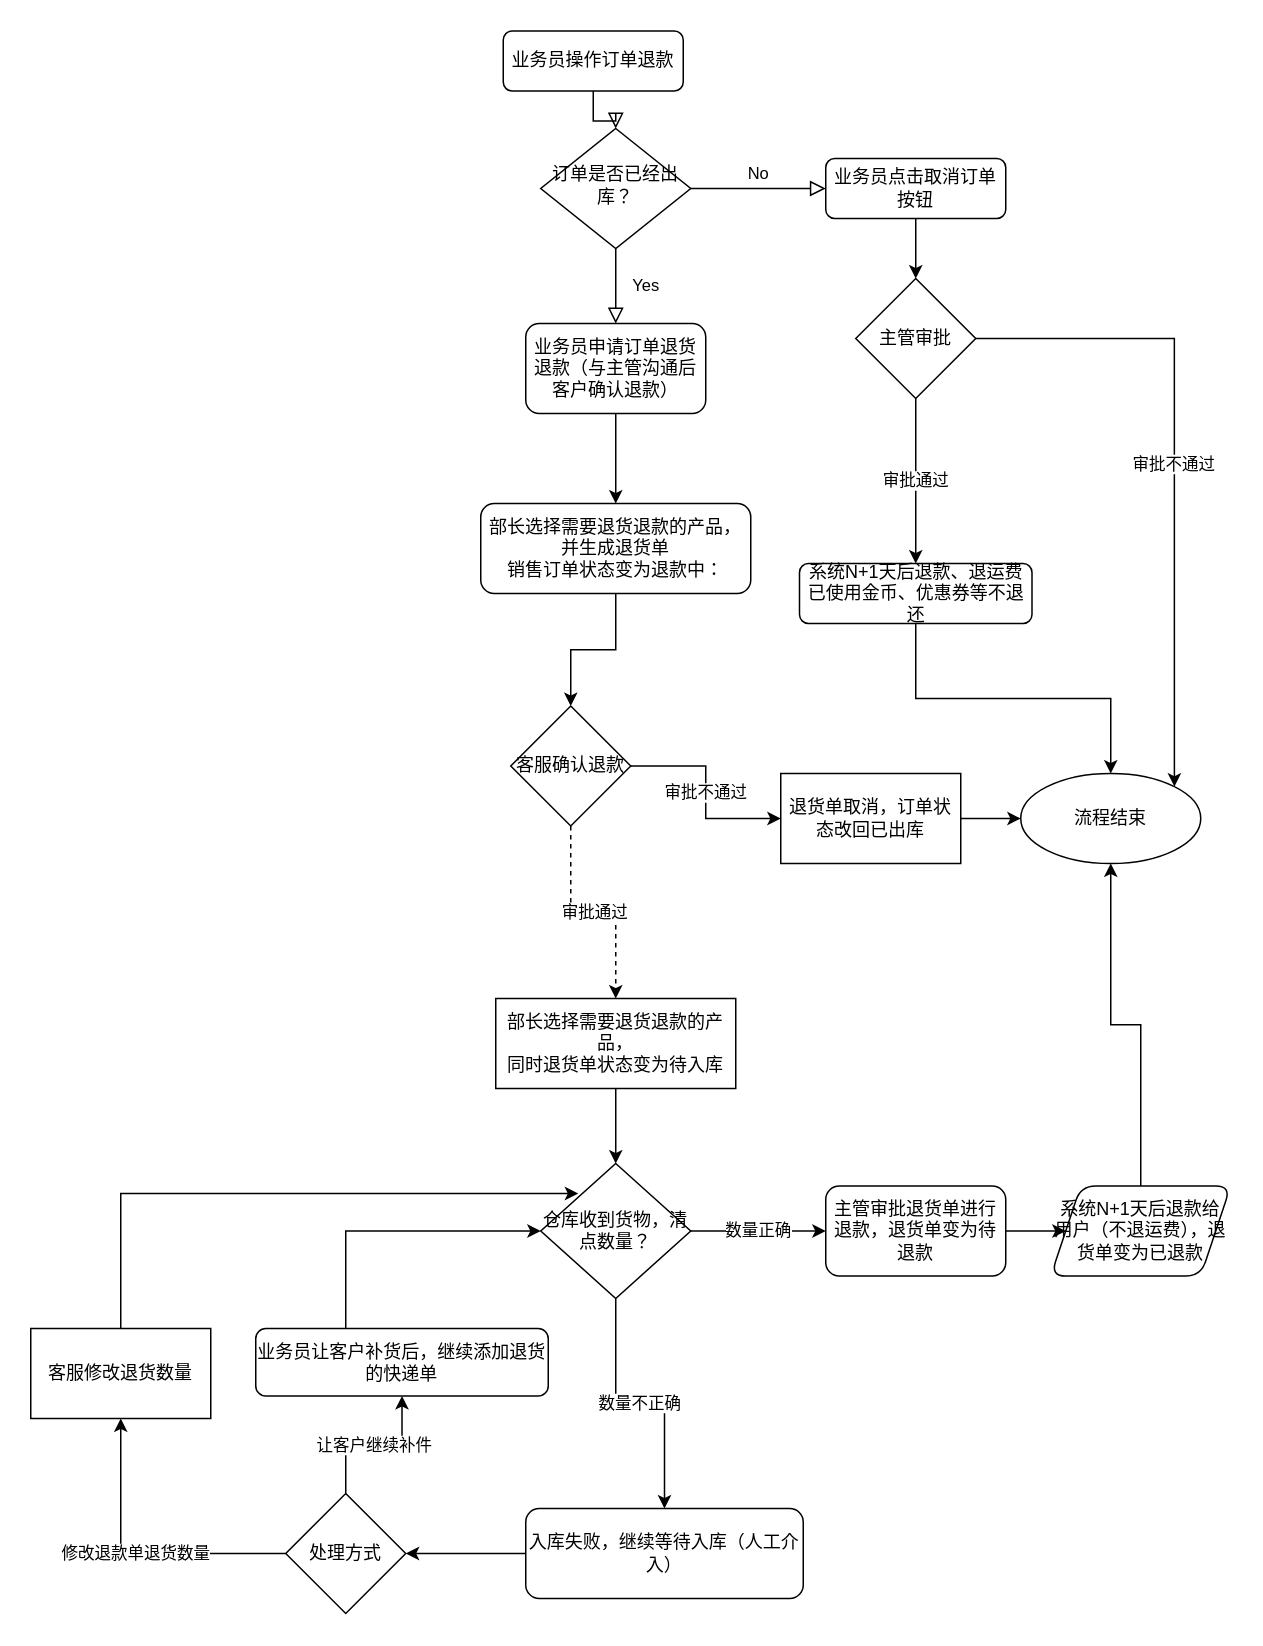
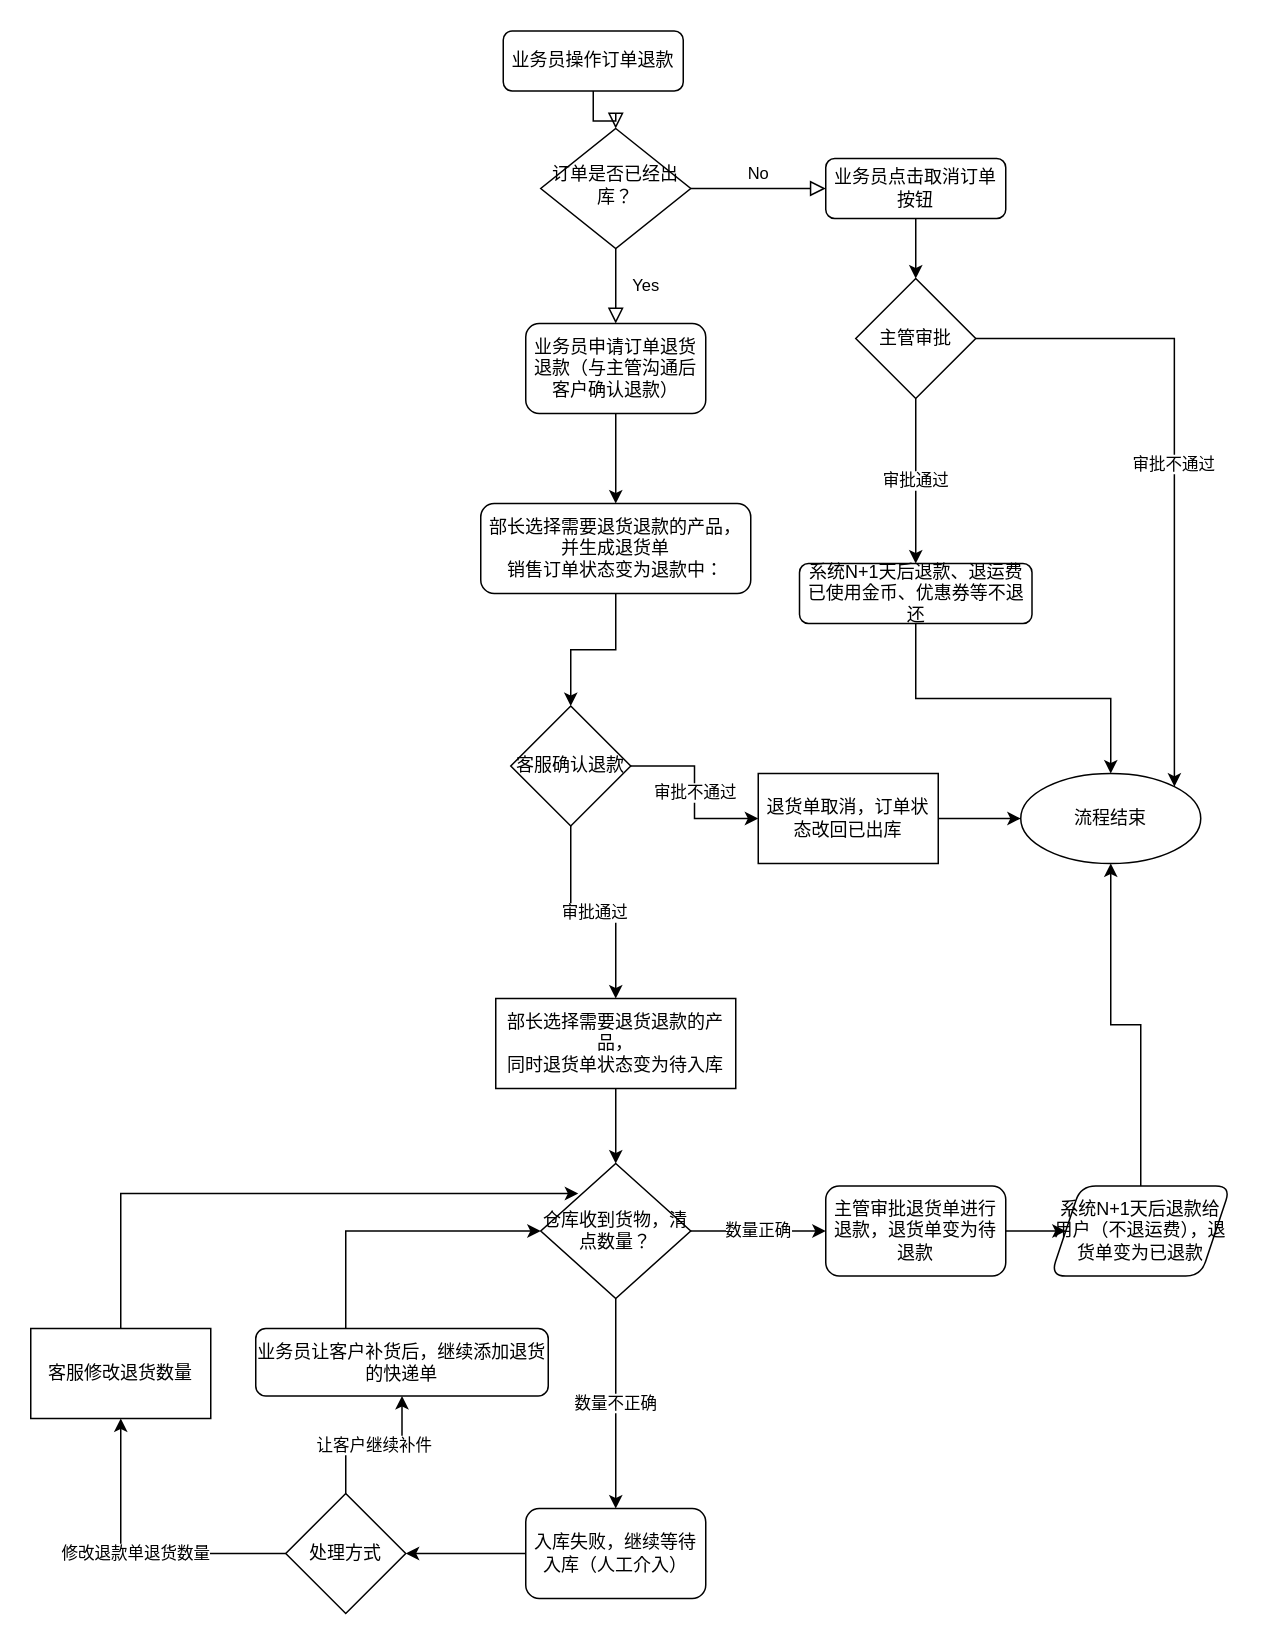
(871, 818) -> (848, 818)
(571, 863) -> (571, 863)
(665, 1553) -> (616, 1553)
